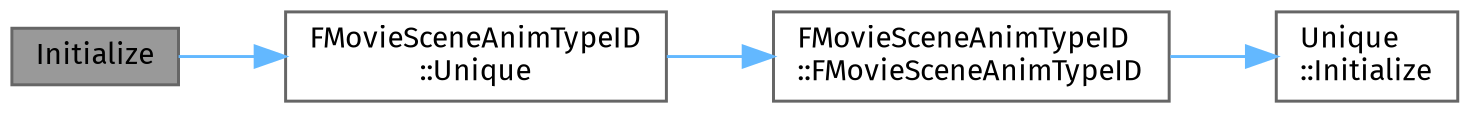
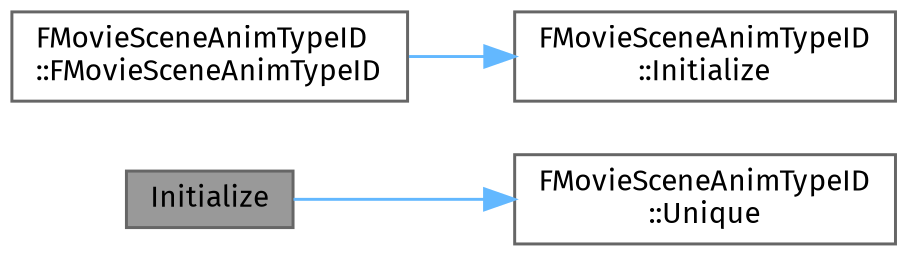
(705, 57) -> none
(1367, 57) -> (705, 57)
